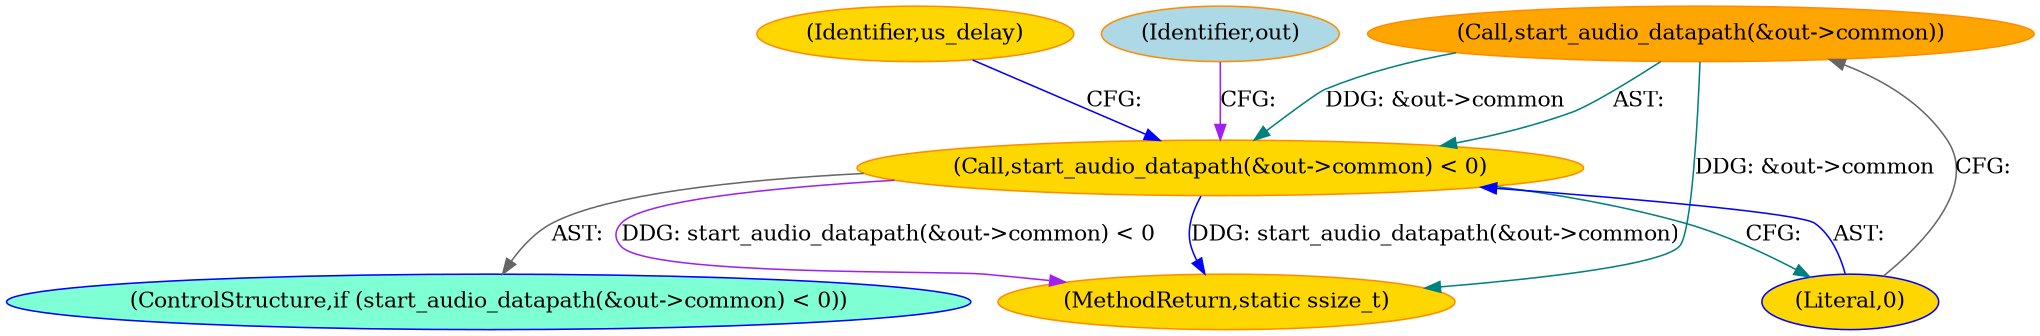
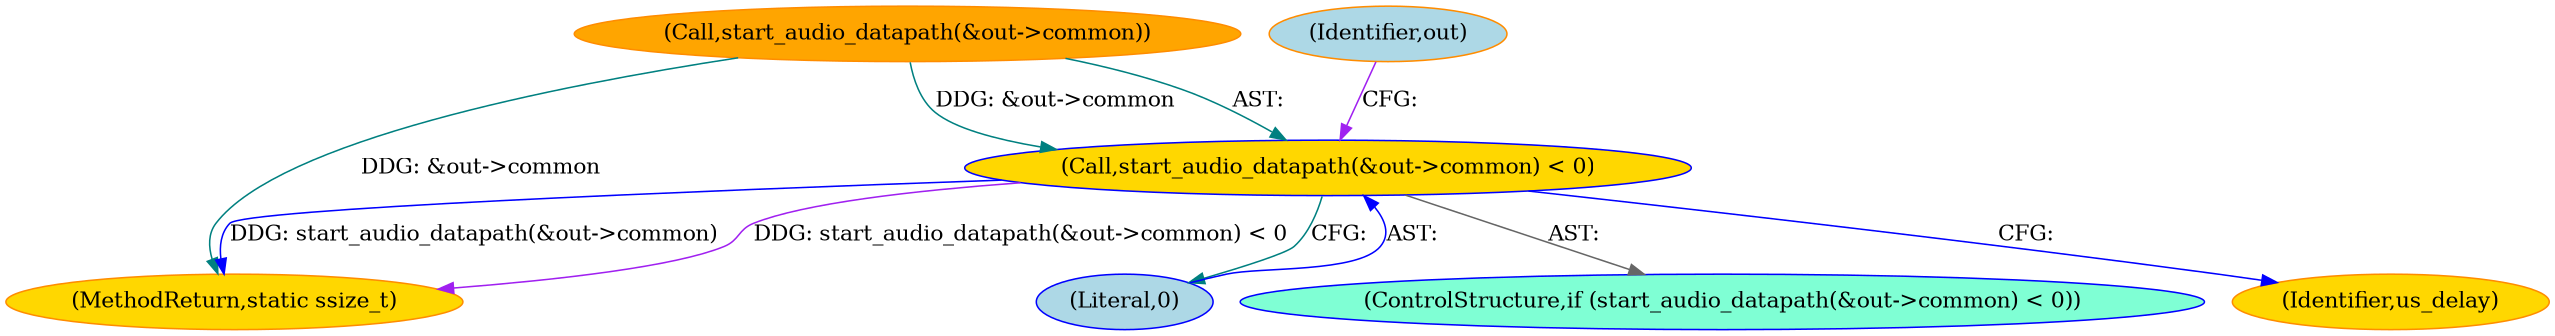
(1059, 97) -> (1895, 233)
(1954, 156) -> none
(1220, 168) -> (1328, 168)
(1850, 302) -> (1125, 302)
